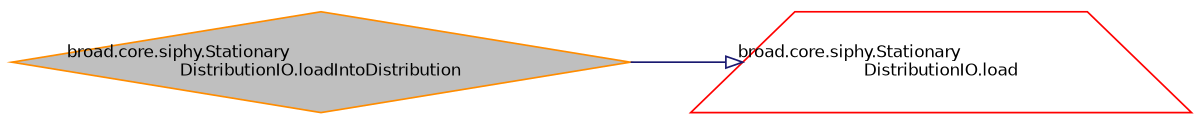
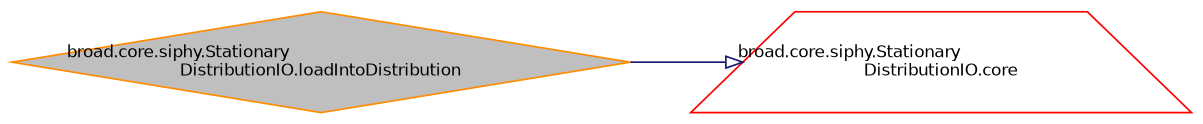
(941, 62) -> (941, 62)
